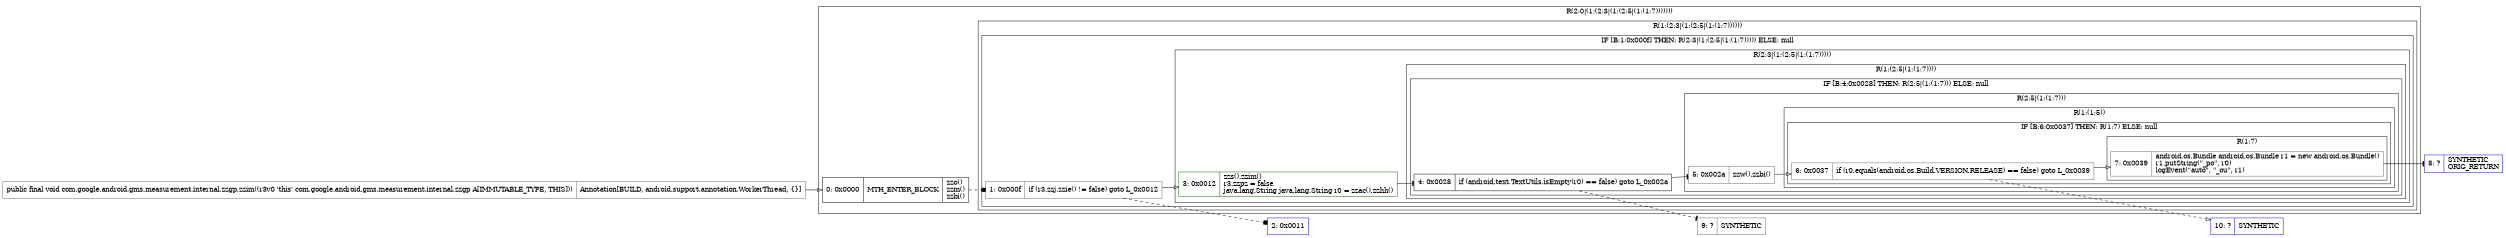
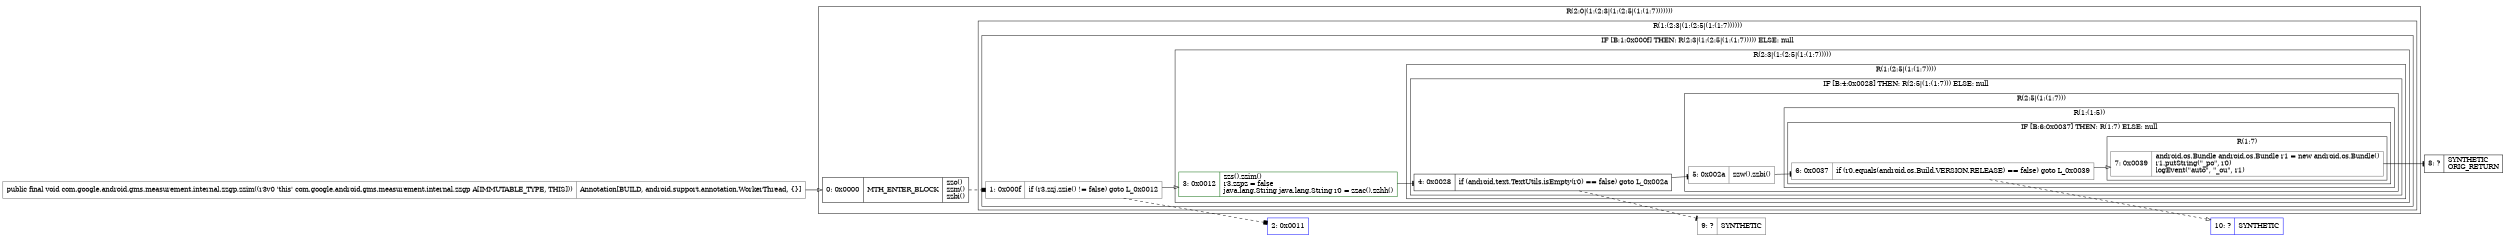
(2464, 164) -> (2464, 164)
(1781, 174) -> (1781, 174)
